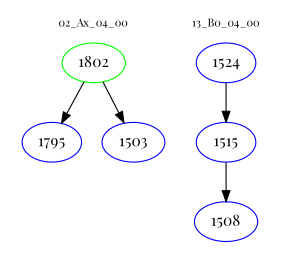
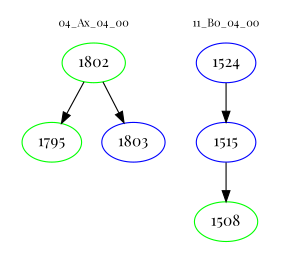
(94, 24) -> (94, 24)
(226, 24) -> (226, 24)
(52, 142) -> (52, 142)
(133, 142) -> (133, 142)
(226, 222) -> (226, 222)
